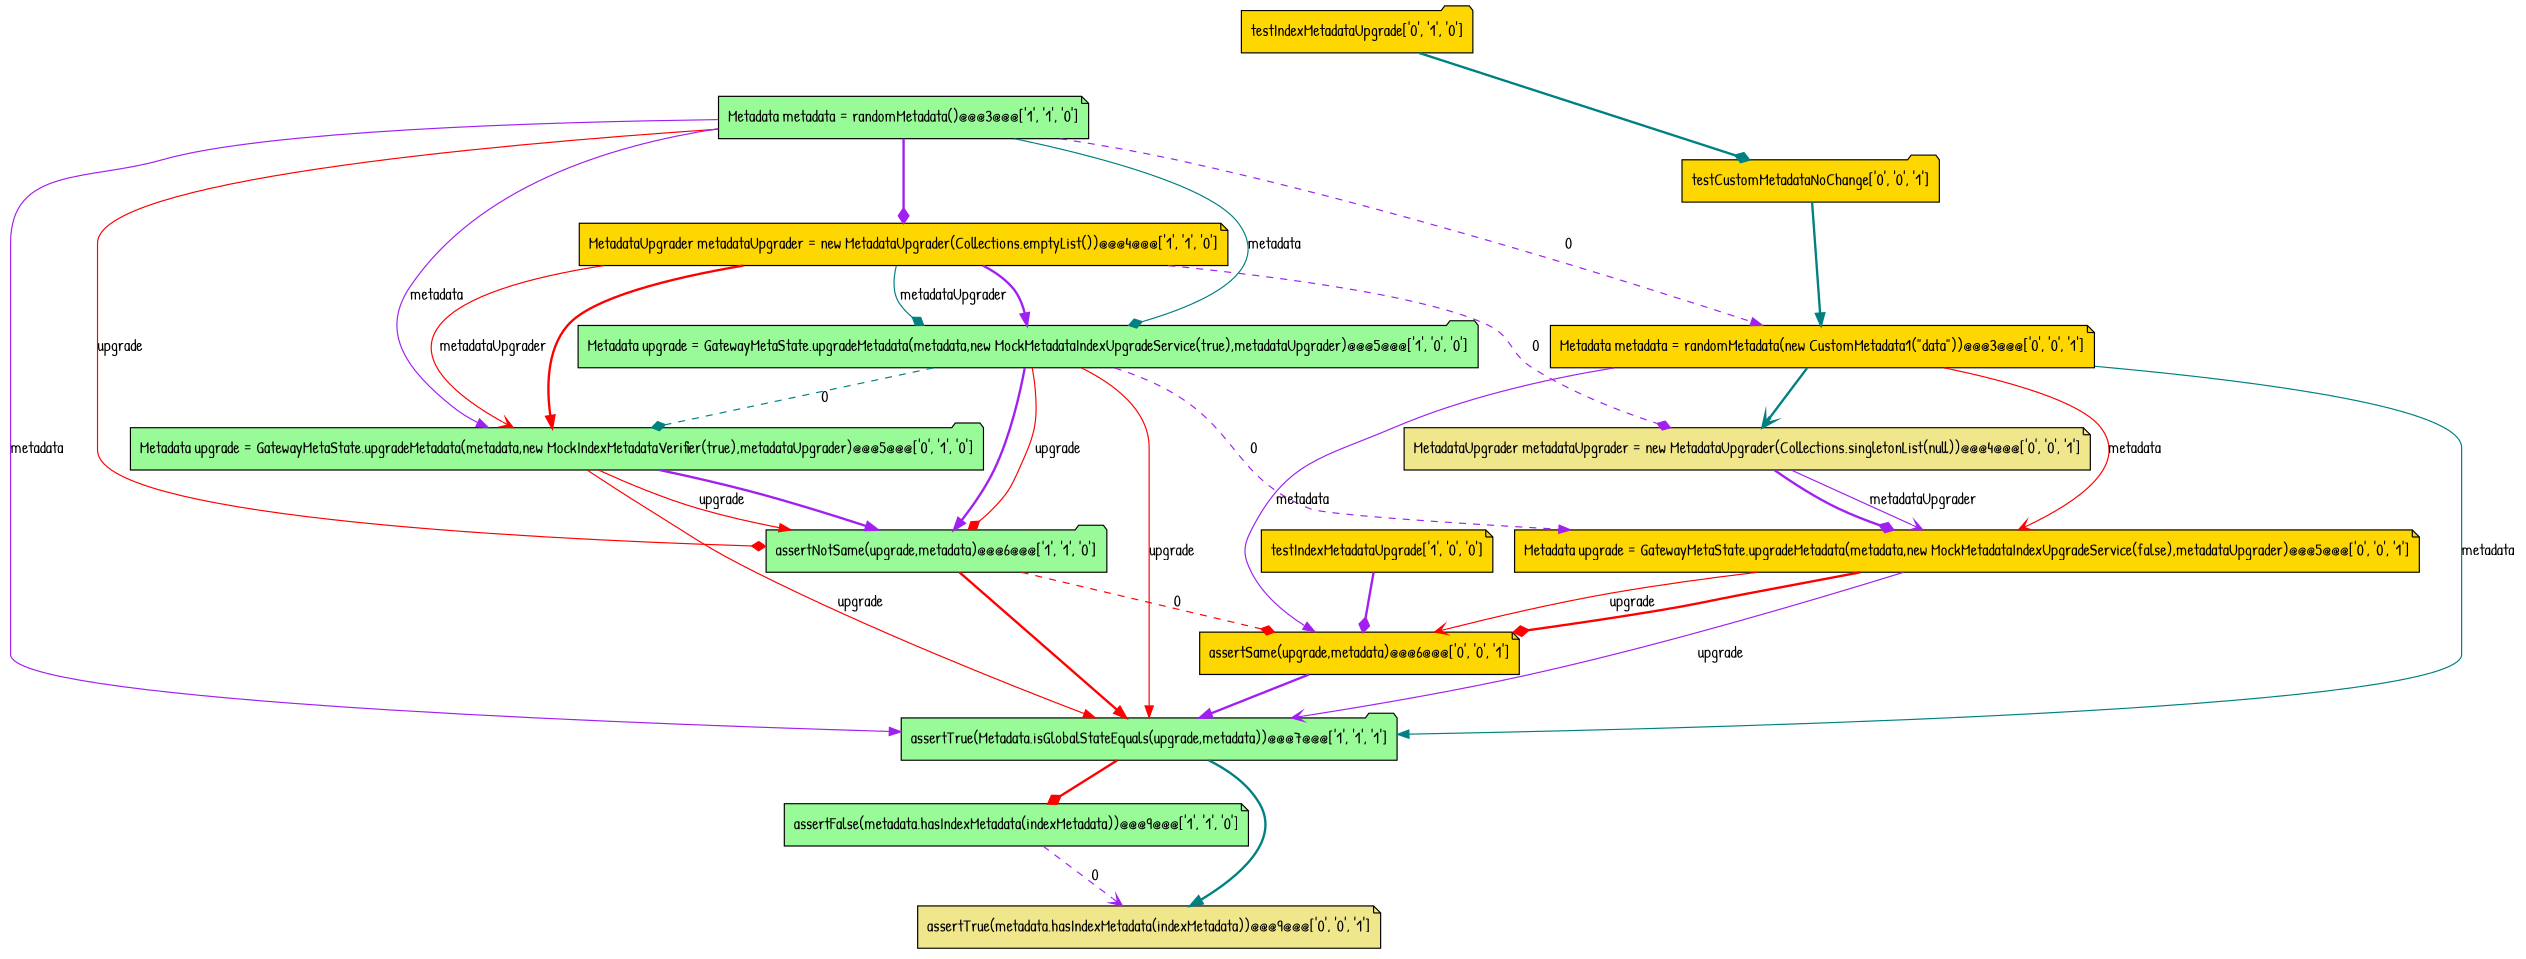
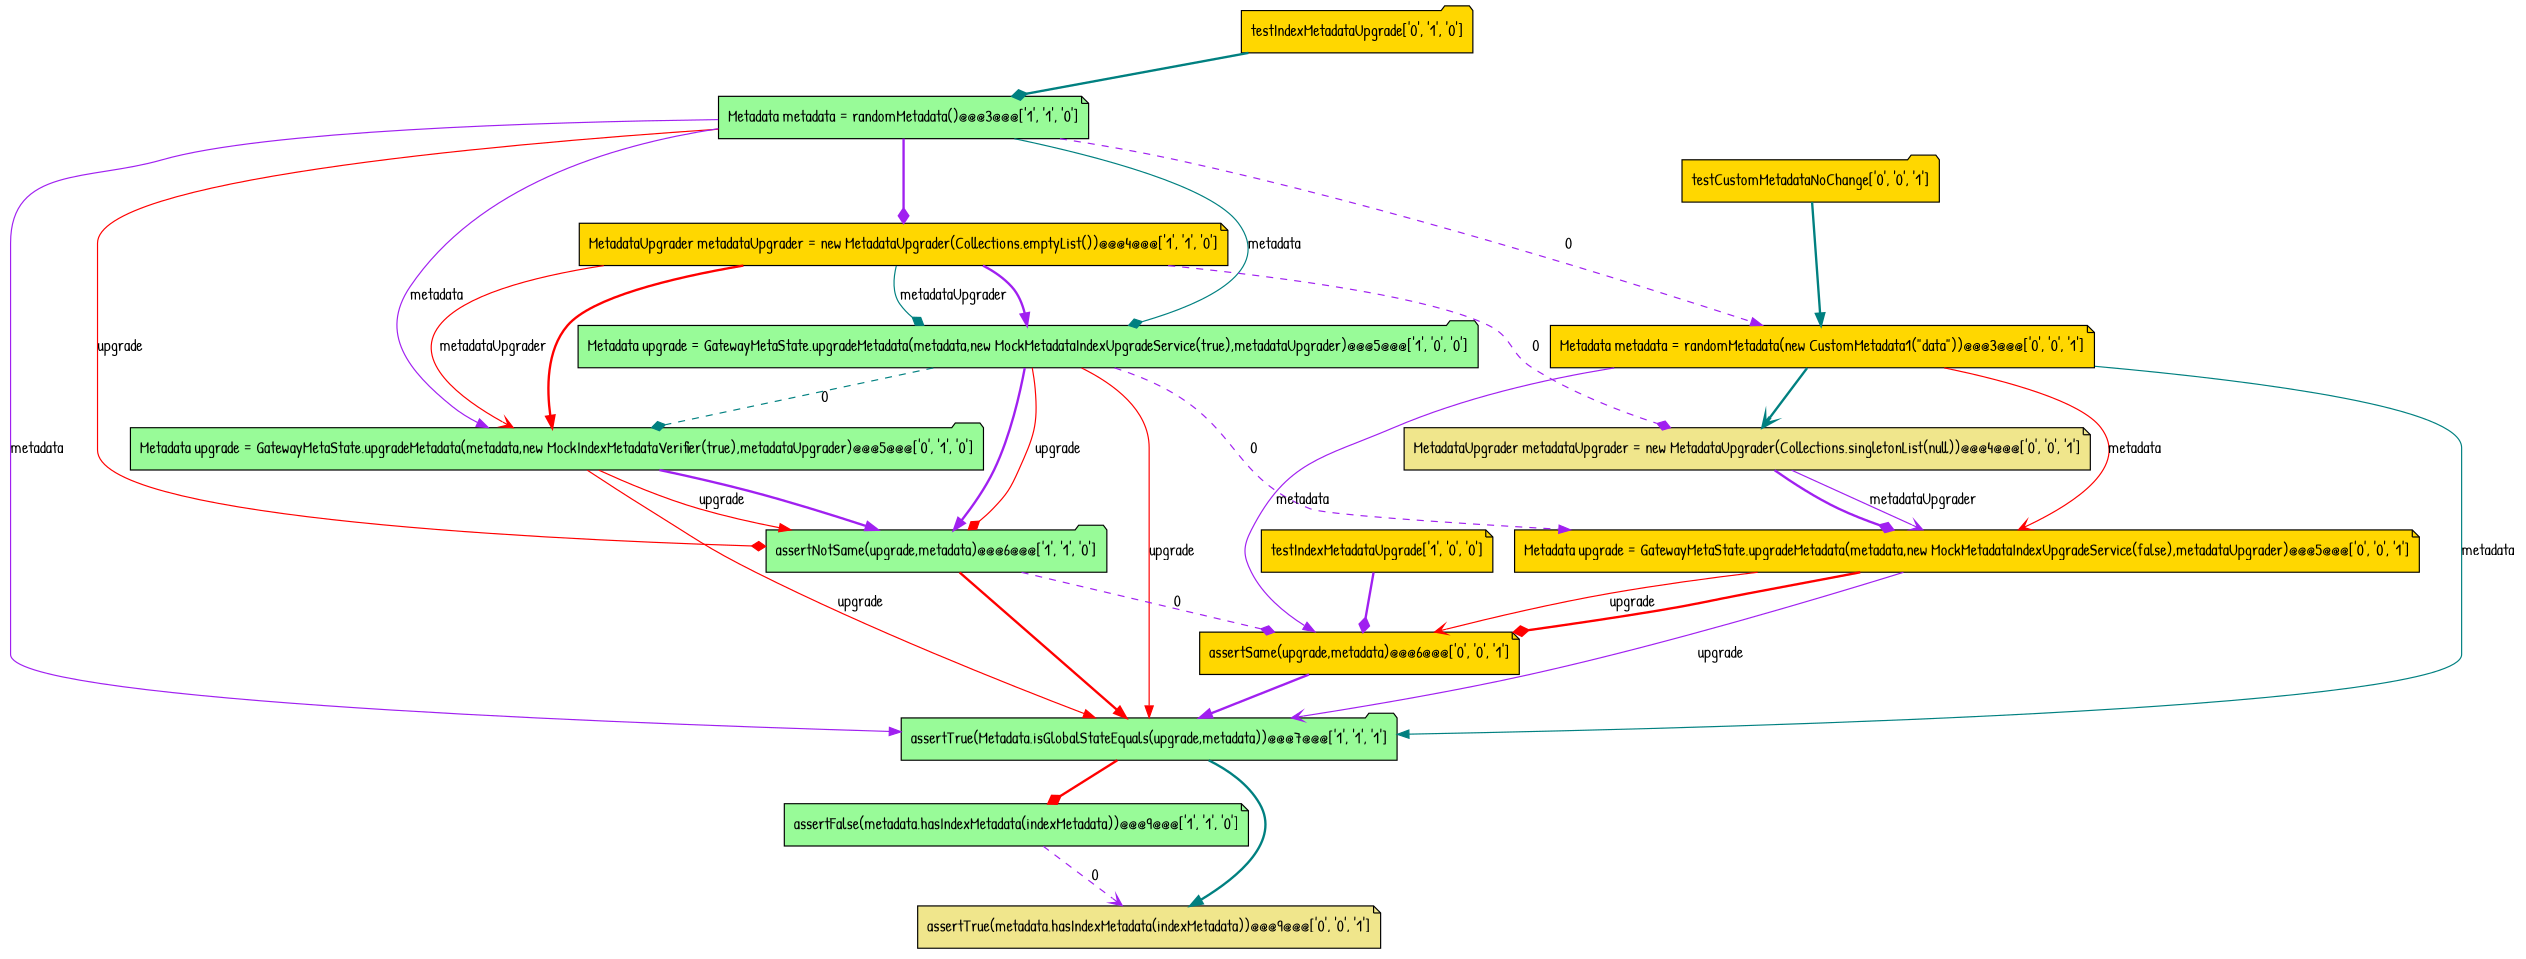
(1577, 104) -> (1138, 73)
(1141, 601) -> (1141, 601)
